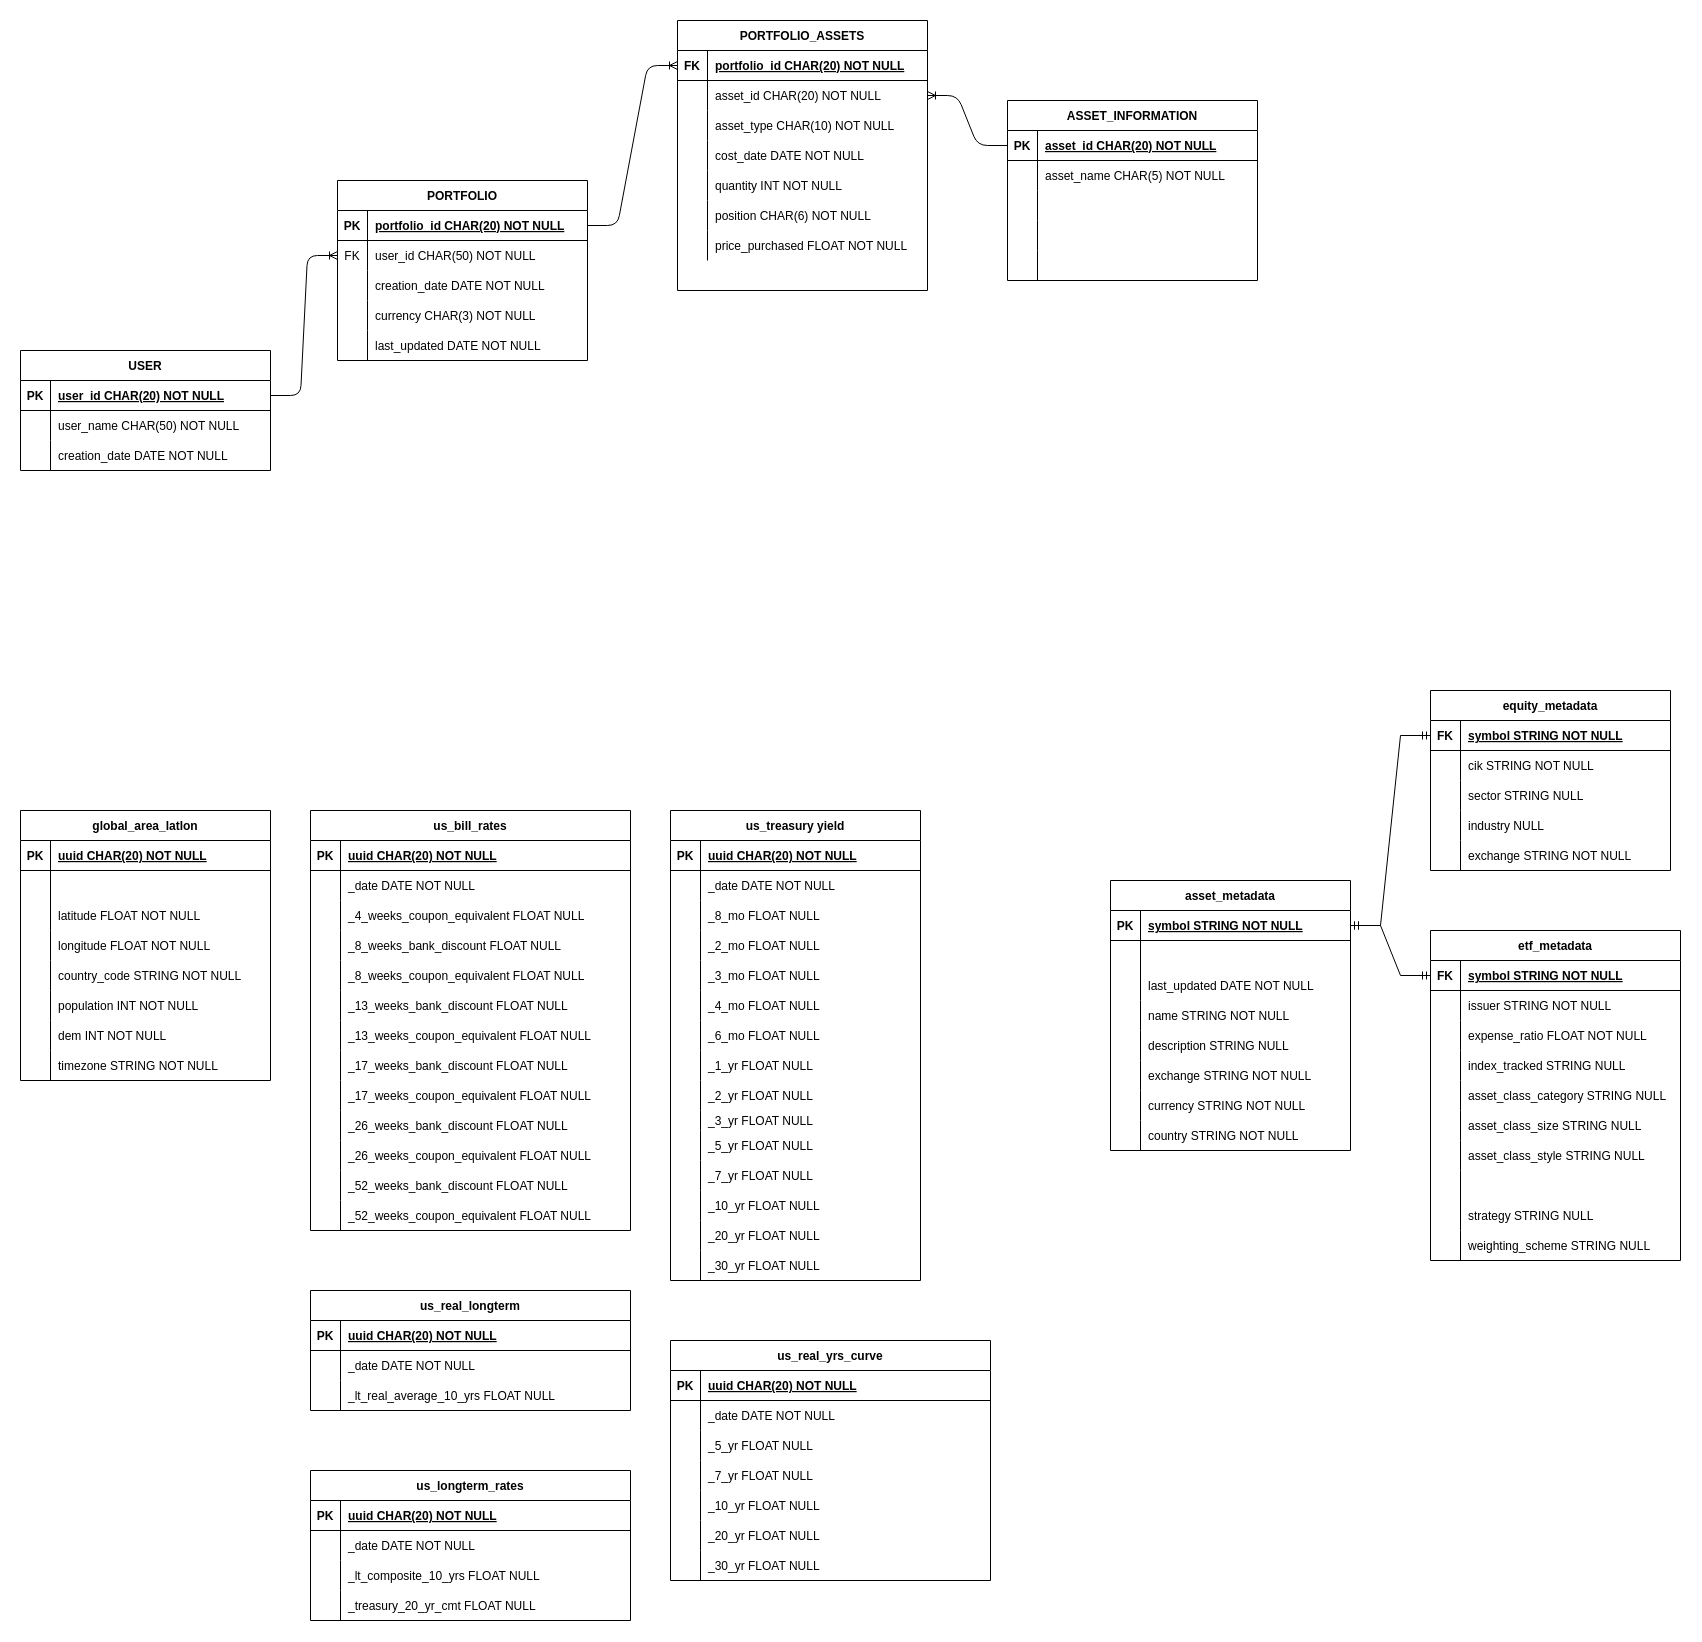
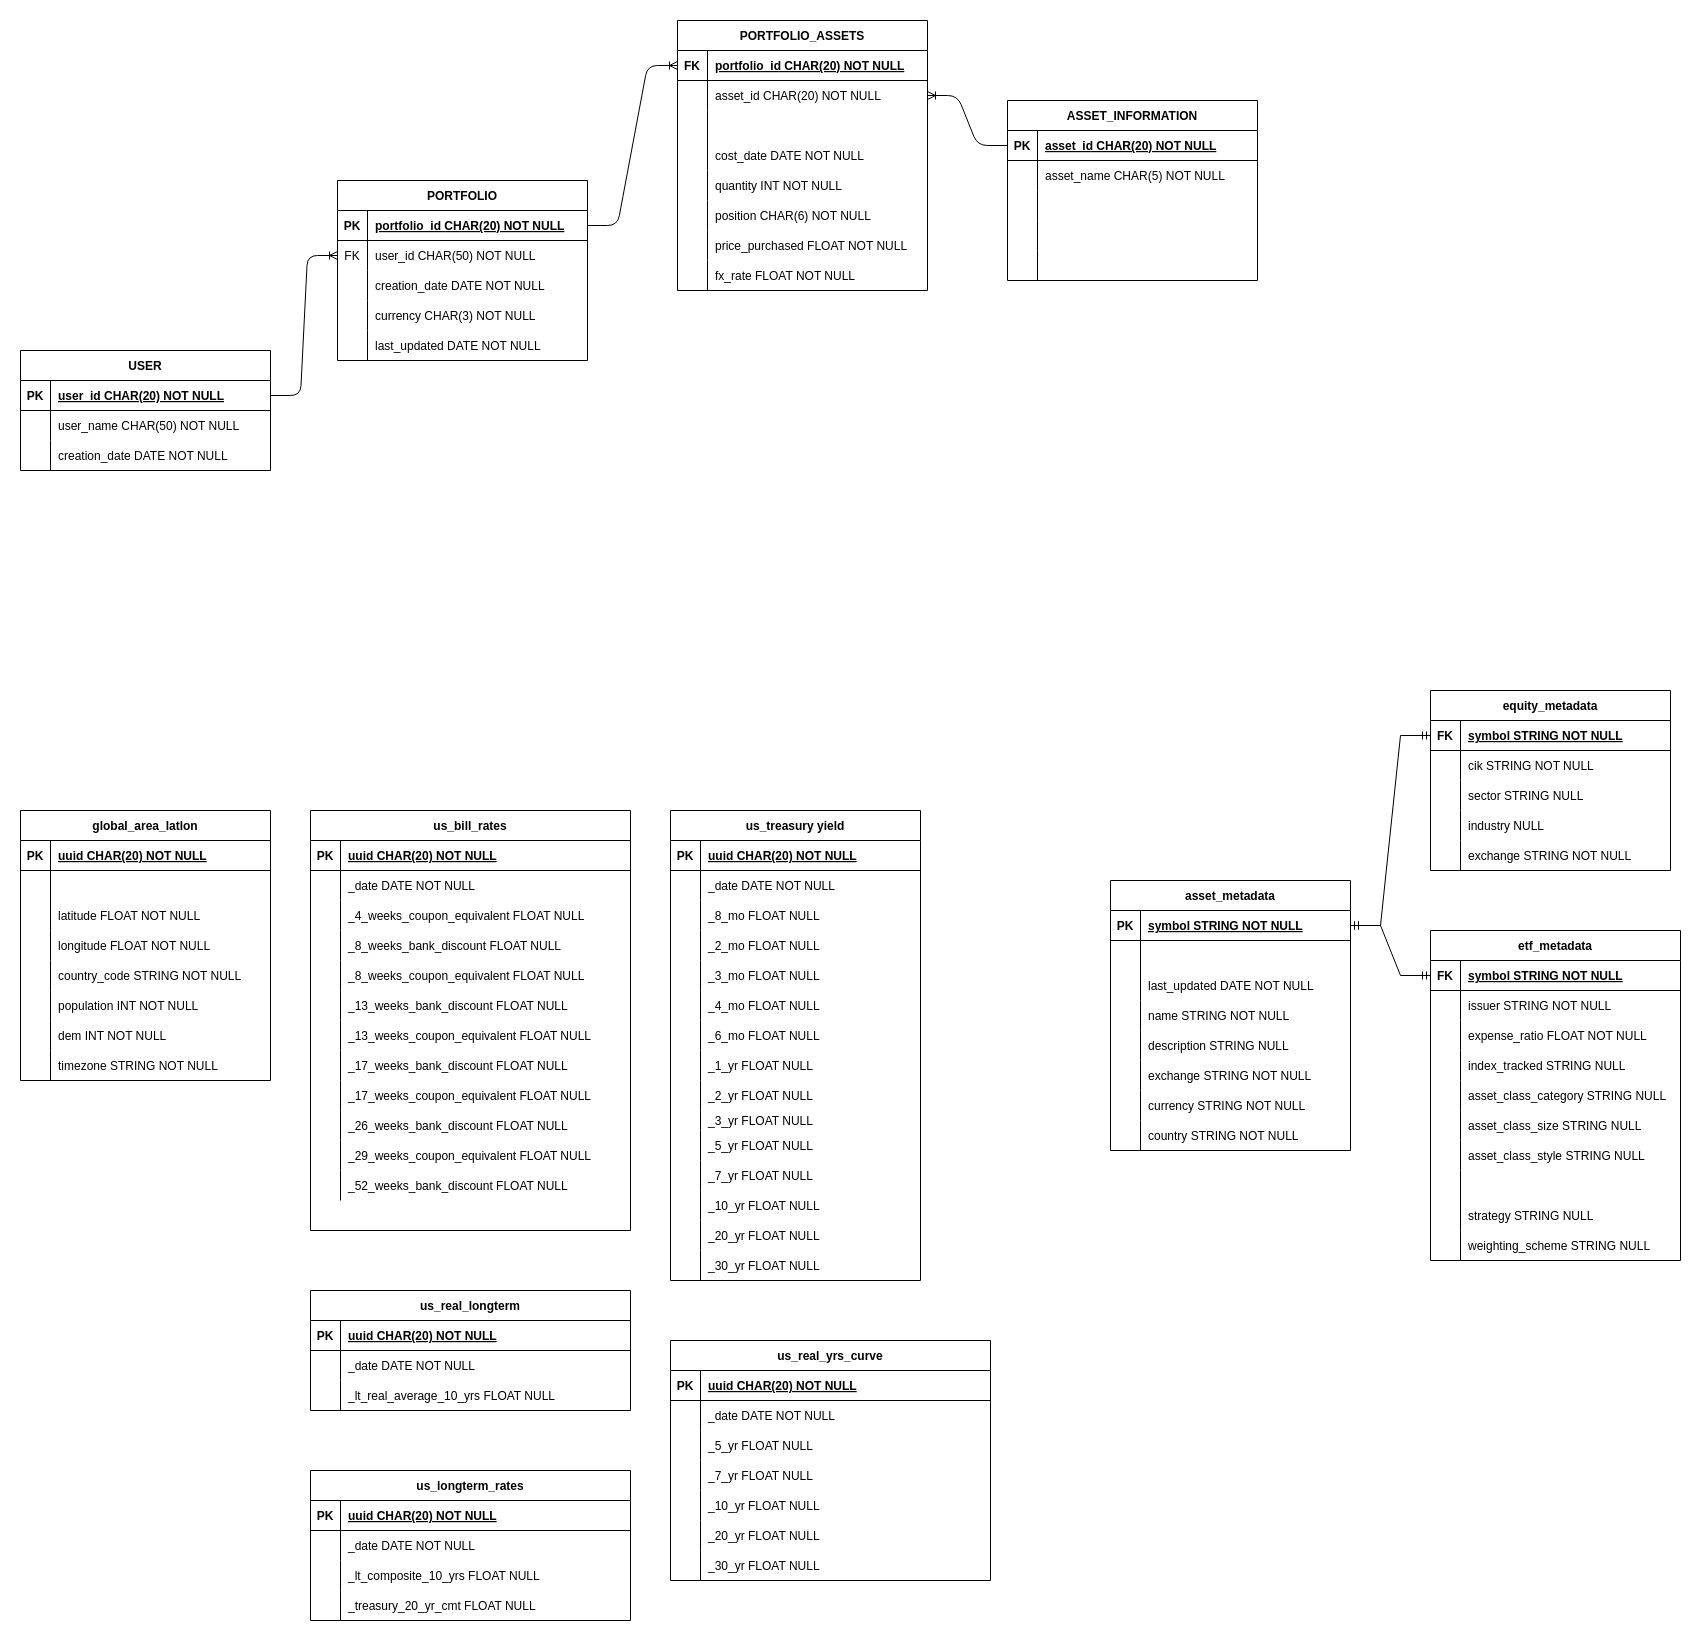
(818, 126) -> none
none -> (818, 276)
(469, 1156) -> (469, 1156)
(486, 1216) -> none
